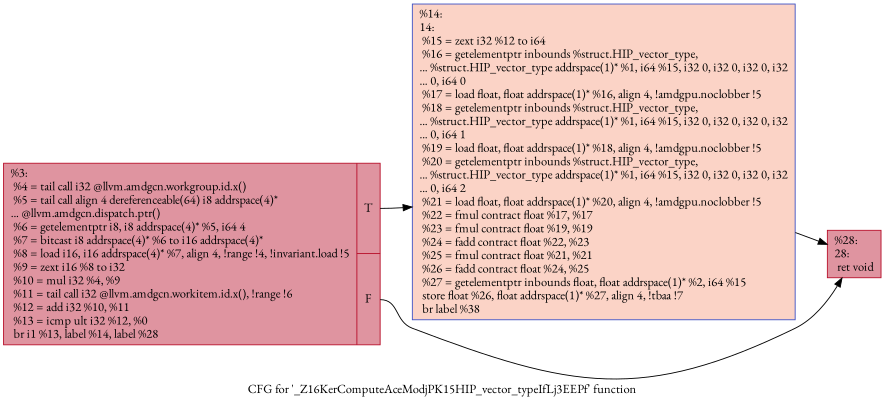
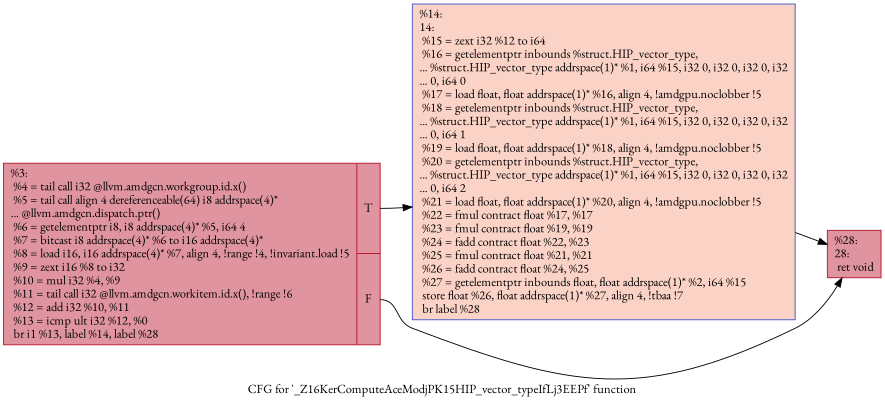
(450, 309) -> (450, 309)
